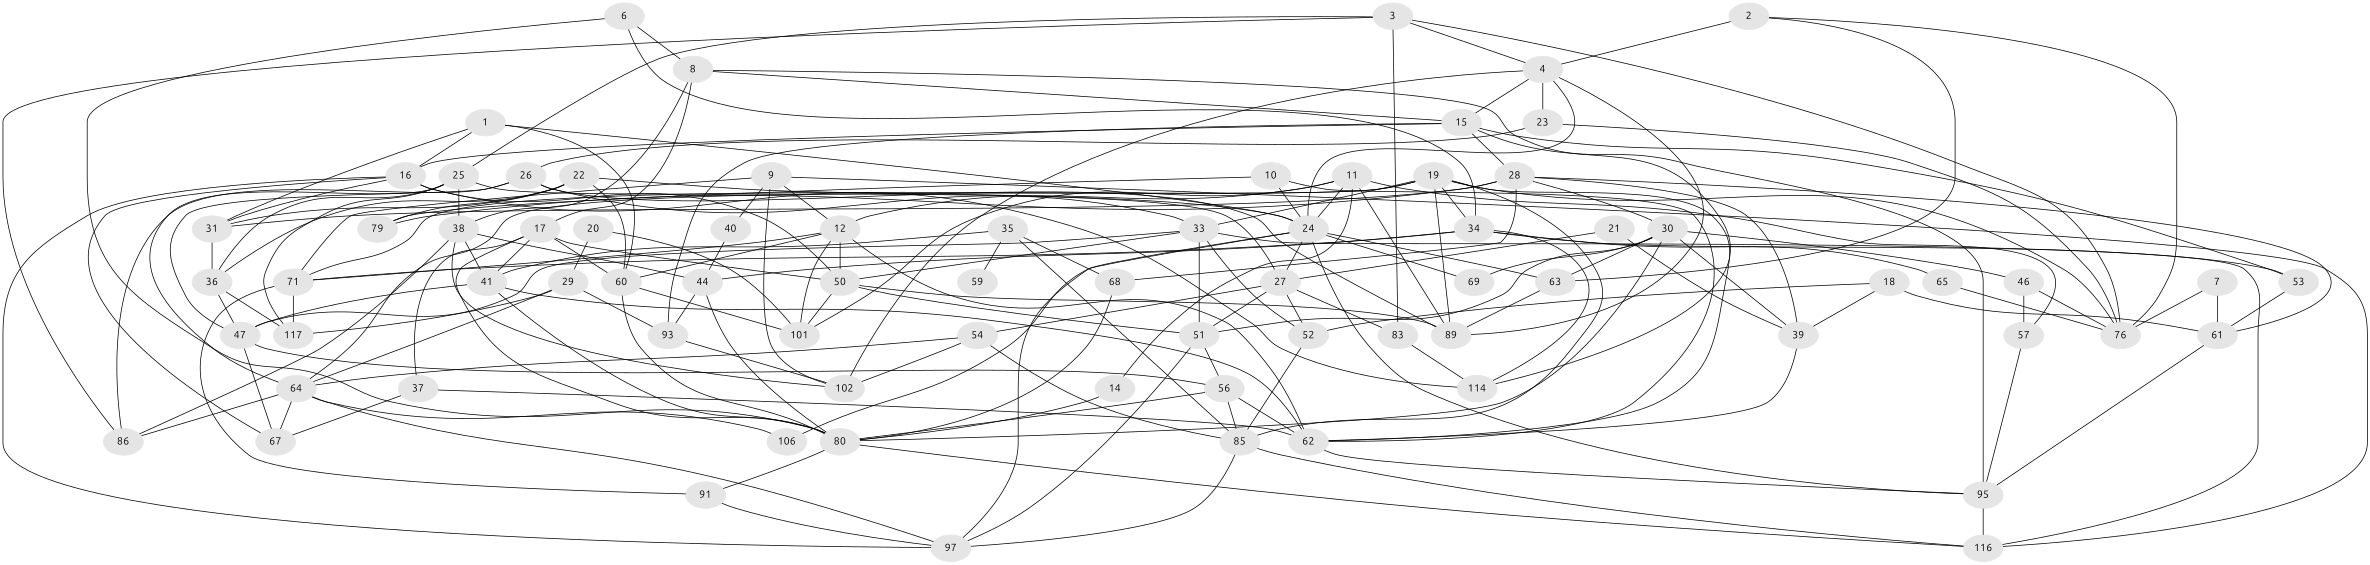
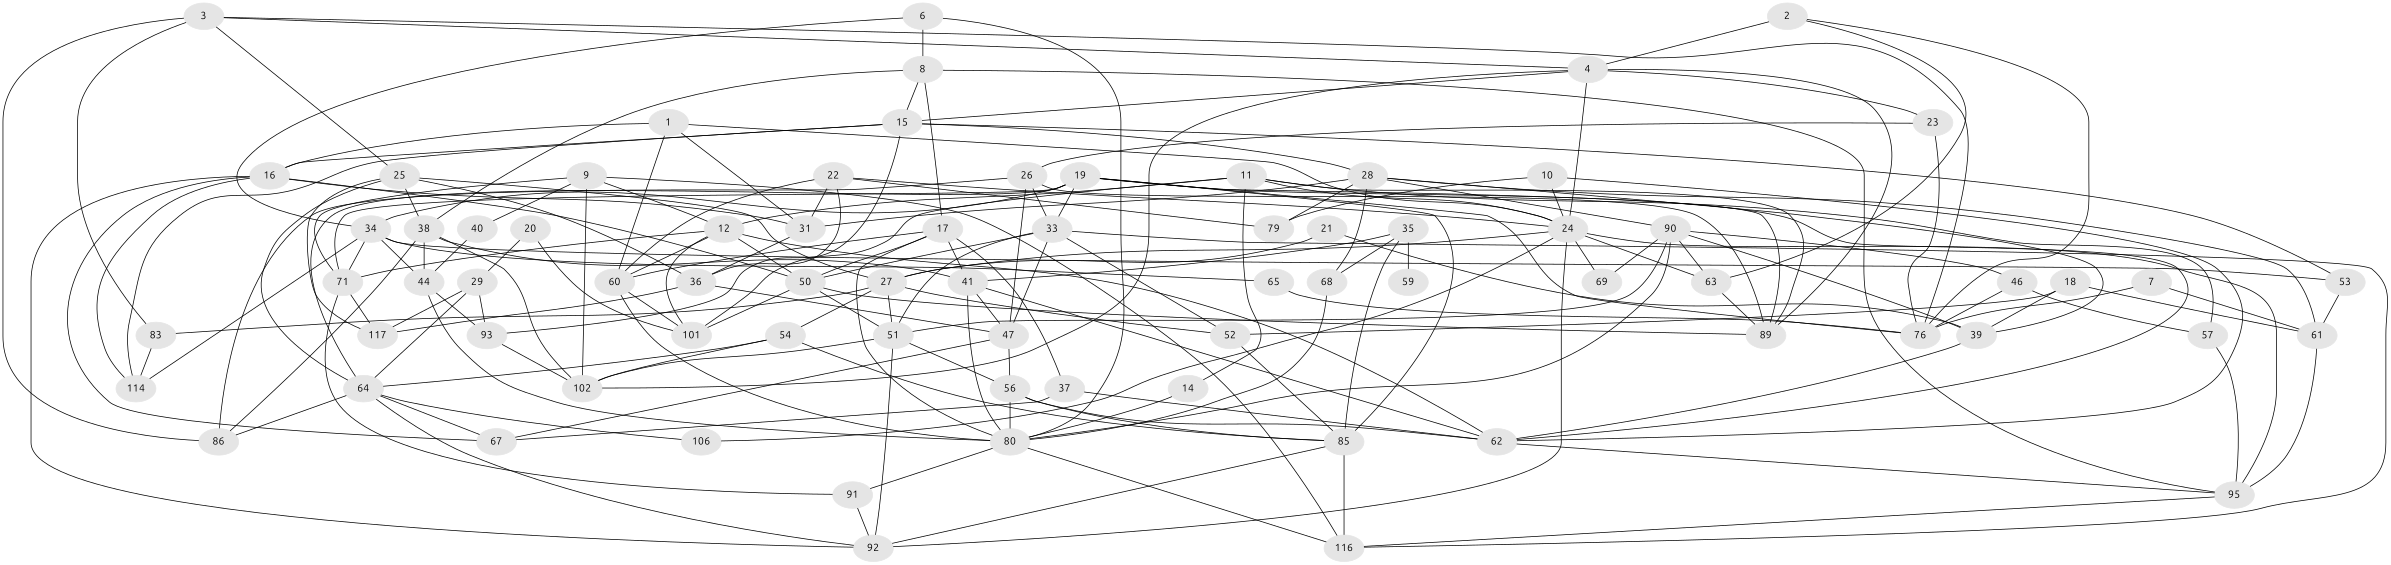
(1668, 229) -> (1671, 229)
none -> (735, 356)
(951, 548) -> (873, 548)
